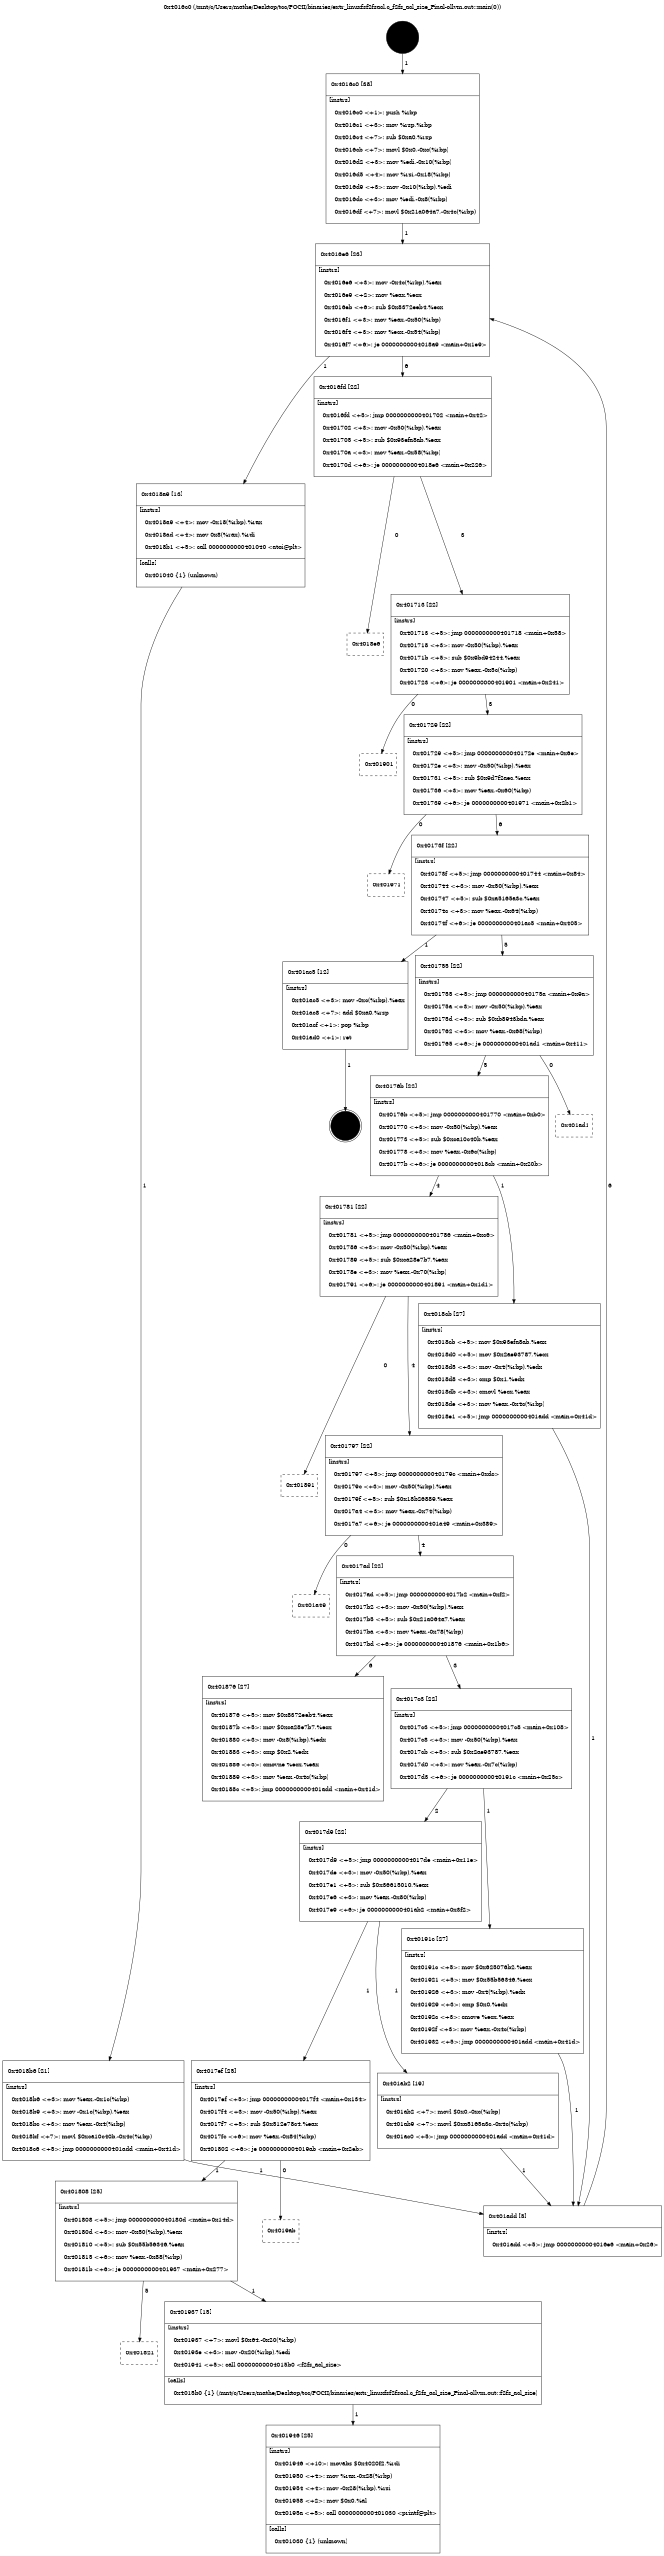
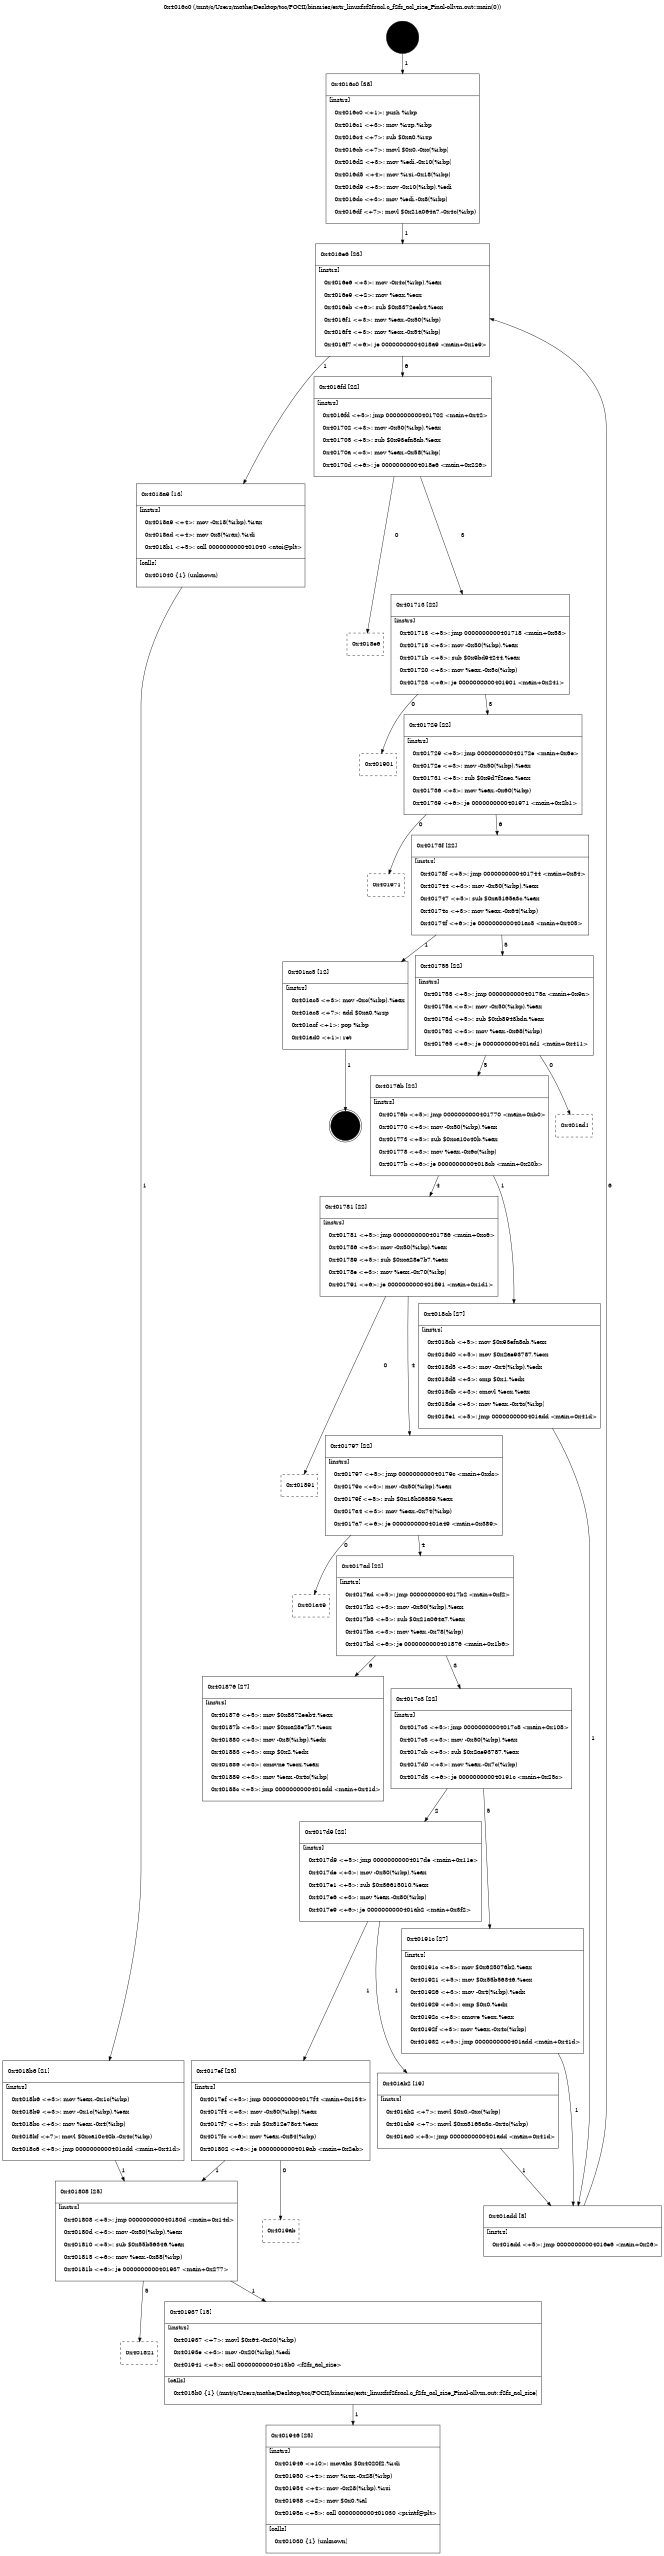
(487, 1811) -> (487, 1811)
(332, 2186) -> (119, 2169)
